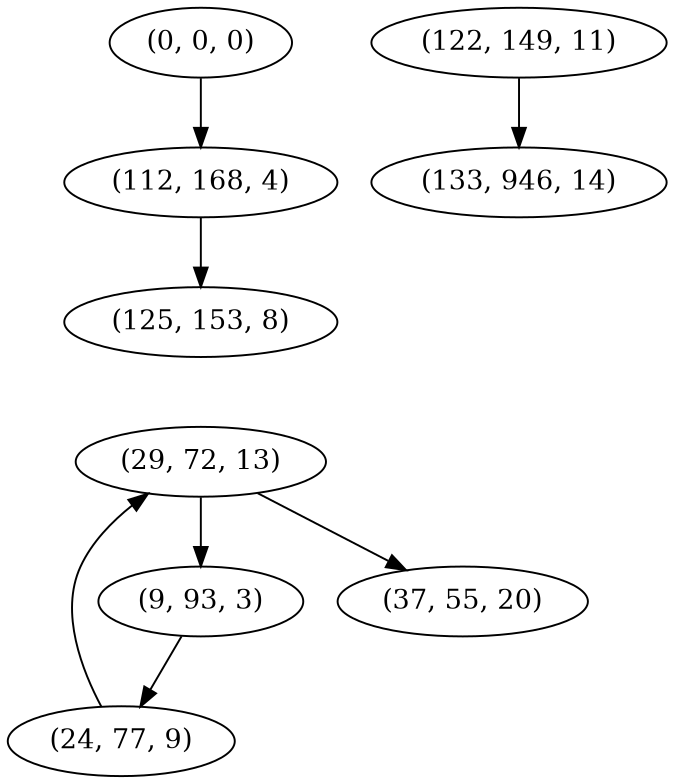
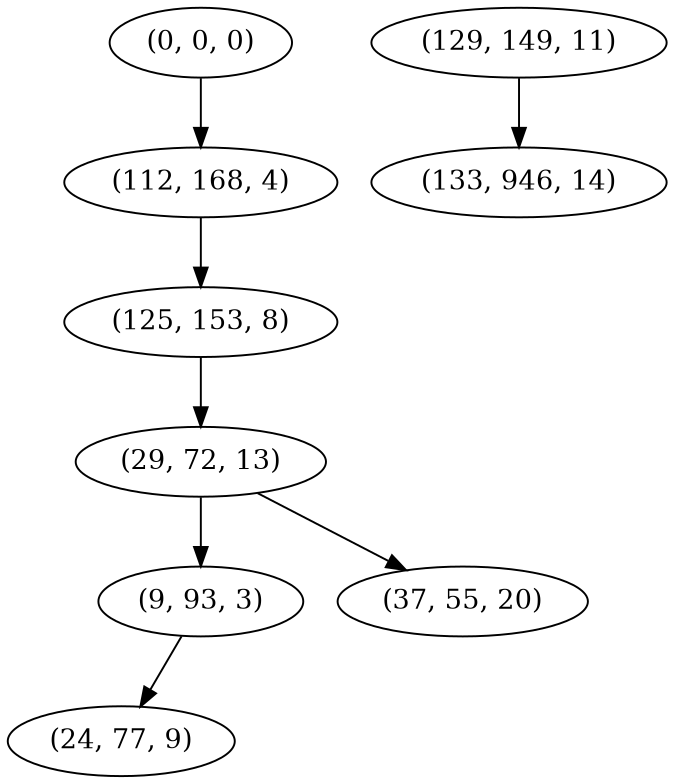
(519, 43) -> (519, 43)
(73, 598) -> (201, 382)
